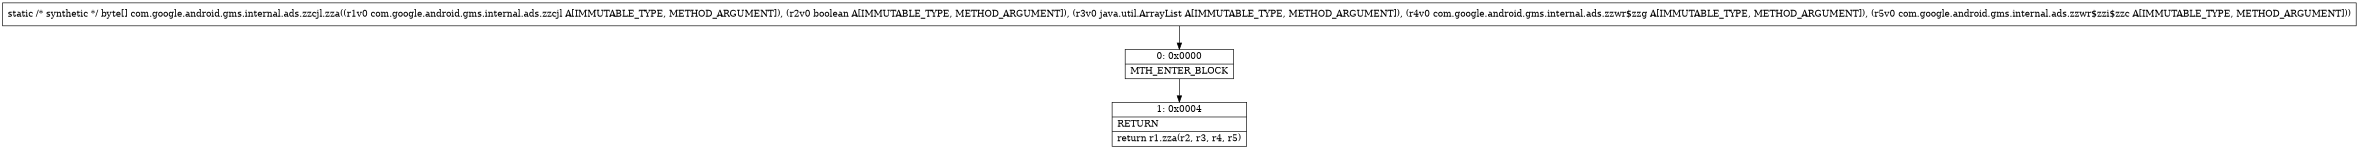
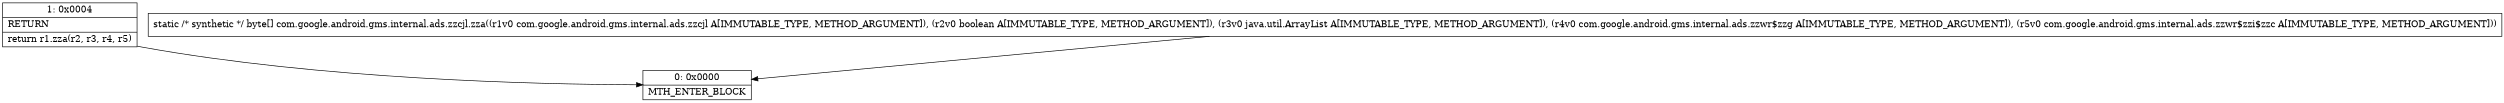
(1179, 87) -> (386, 76)
